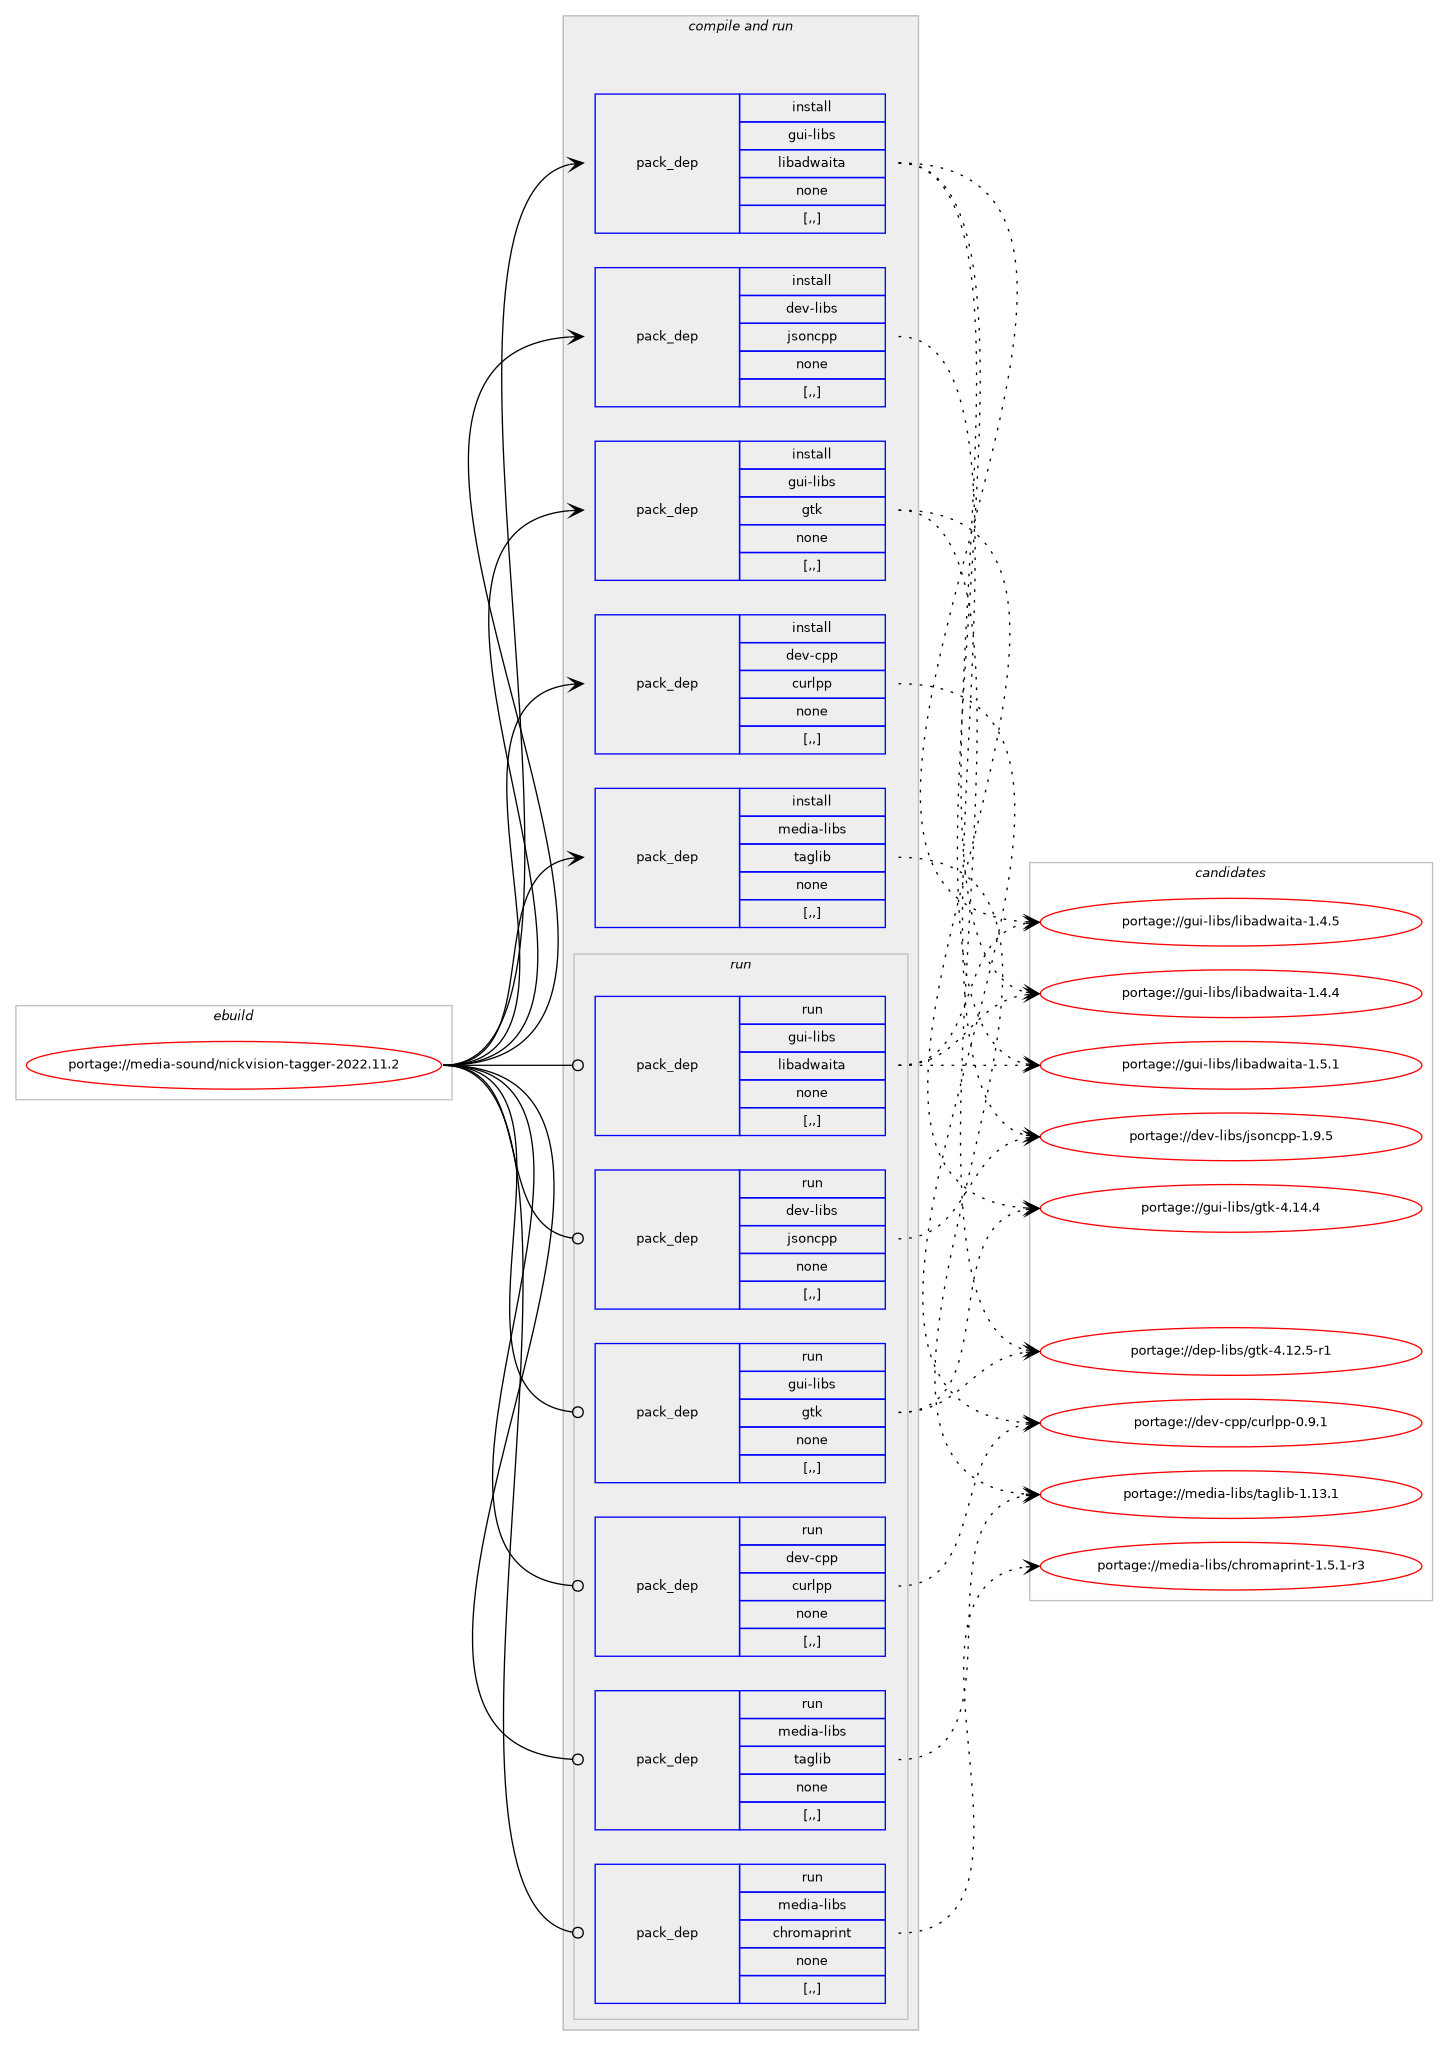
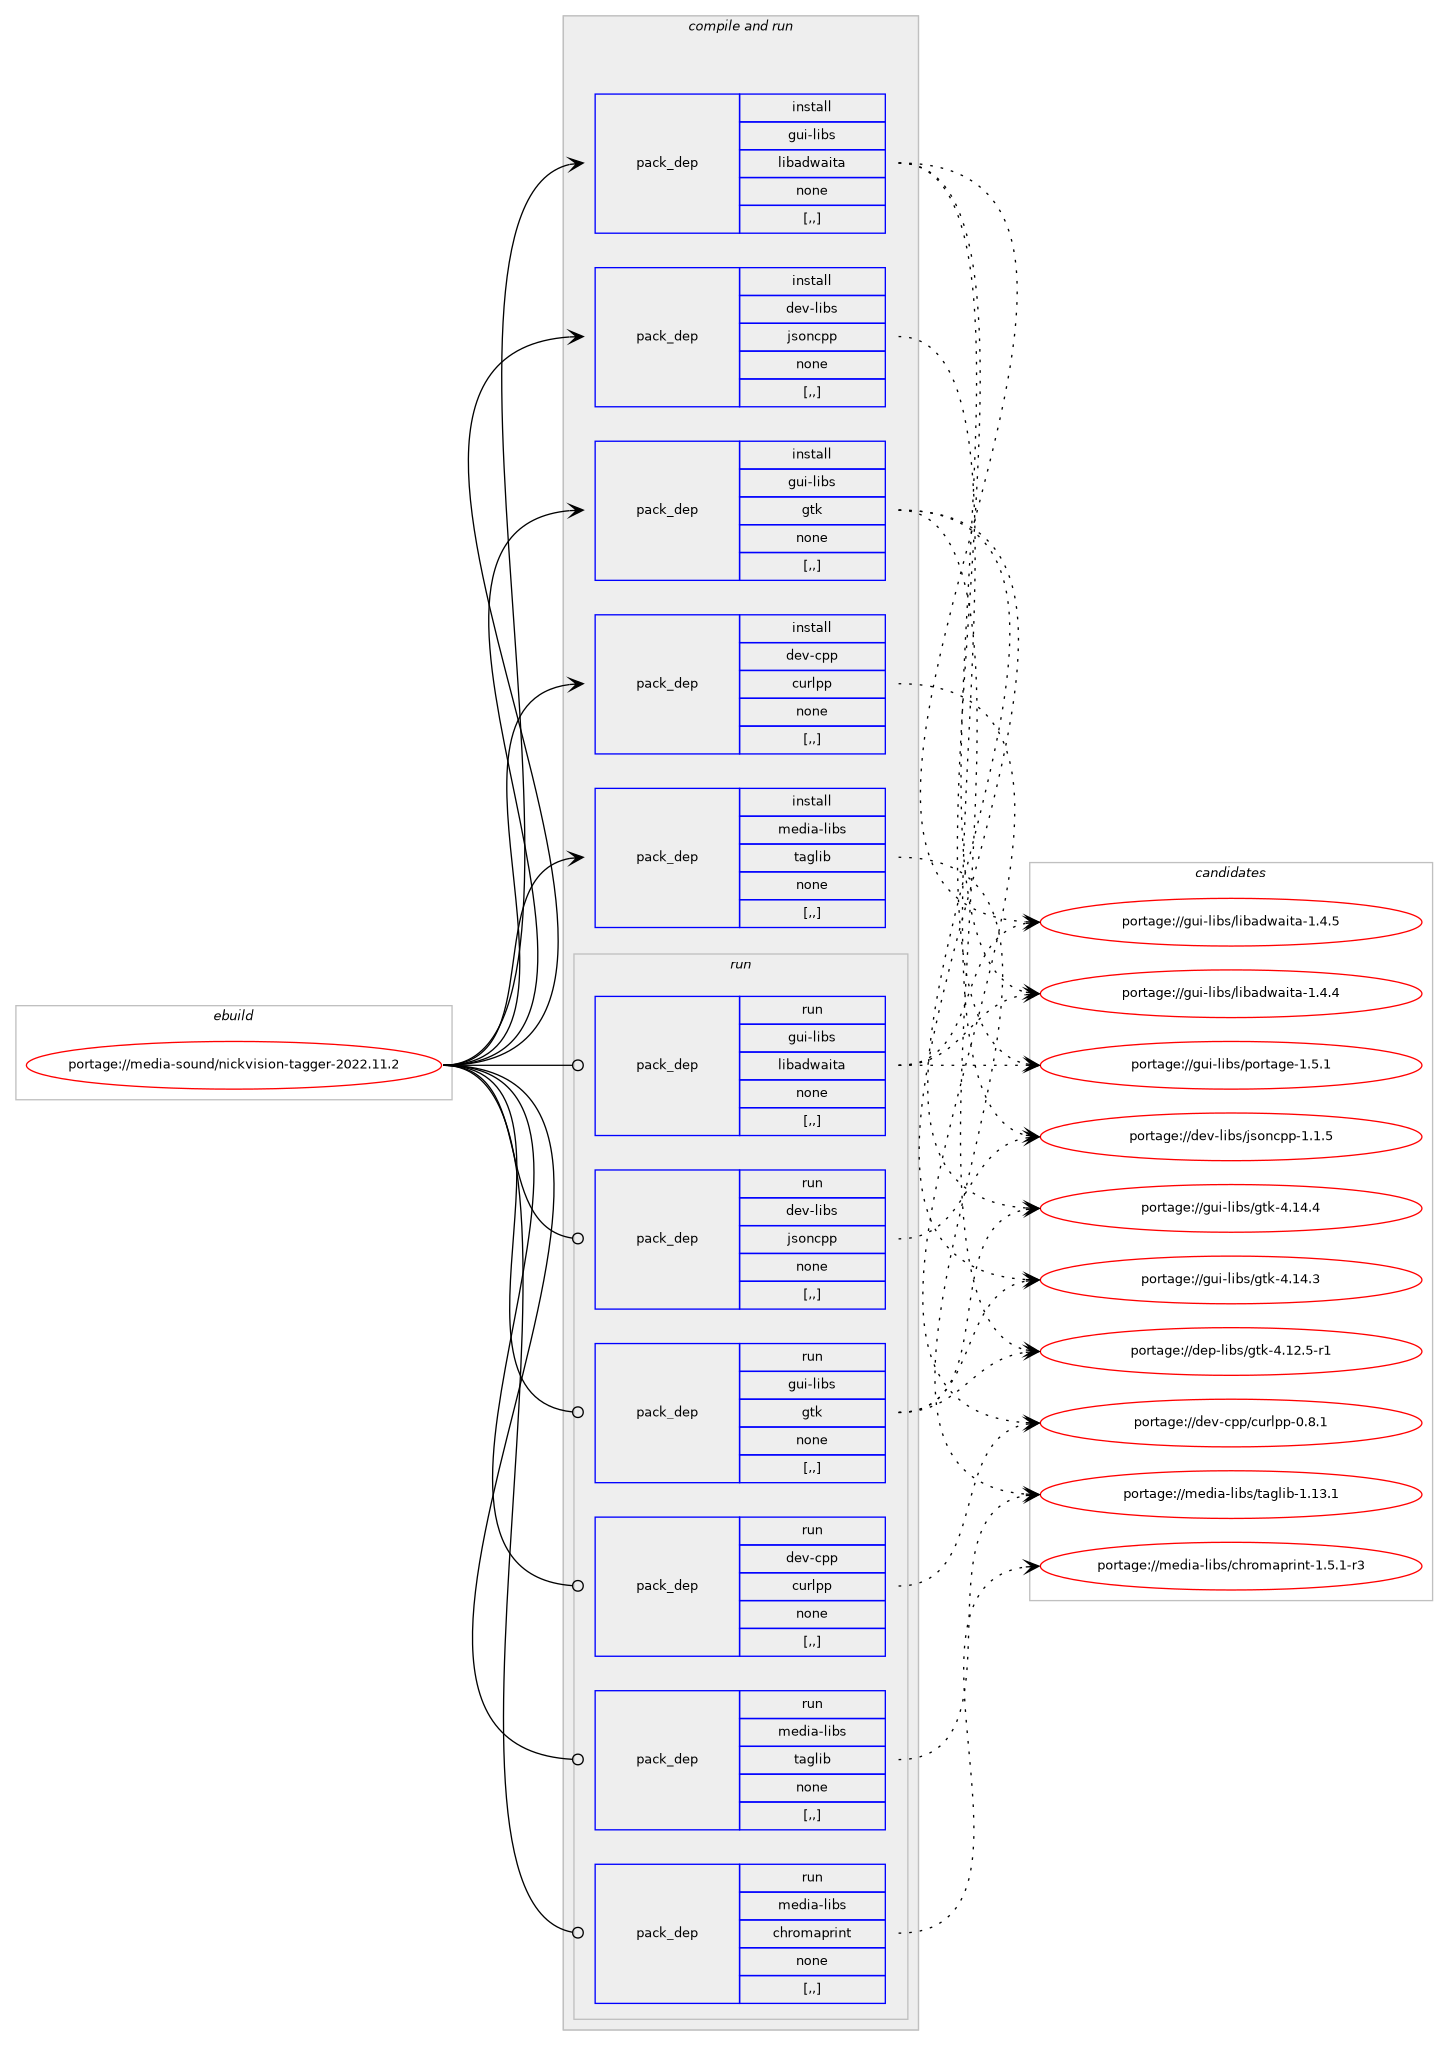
(1231, 1065) -> (1231, 1065)
(1231, 1137) -> (1231, 1137)
none -> (1231, 1280)
(1231, 1423) -> (1231, 1423)
